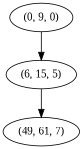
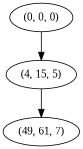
(41, 17) -> (41, 17)
(41, 75) -> (41, 75)
